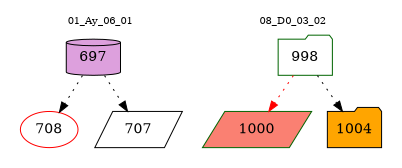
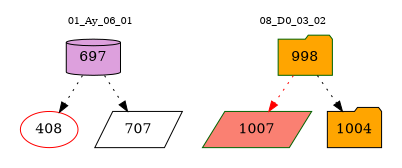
(305, 57) -> (305, 57)
(49, 130) -> (49, 130)
(257, 130) -> (257, 130)
